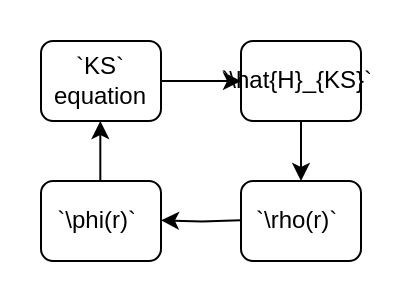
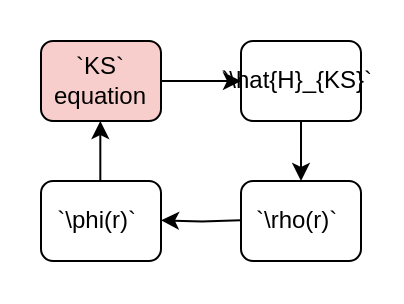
(101, 81) -> (101, 81)
